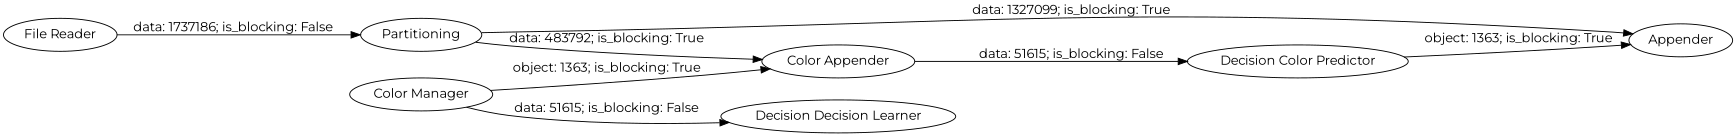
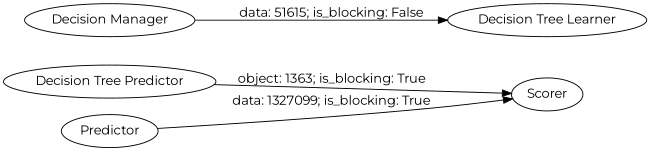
(60, 35) -> none
(421, 35) -> (110, 131)
(1681, 40) -> (547, 94)
(838, 61) -> none
(1298, 61) -> (110, 82)
(421, 94) -> (110, 20)
(838, 116) -> (547, 20)
